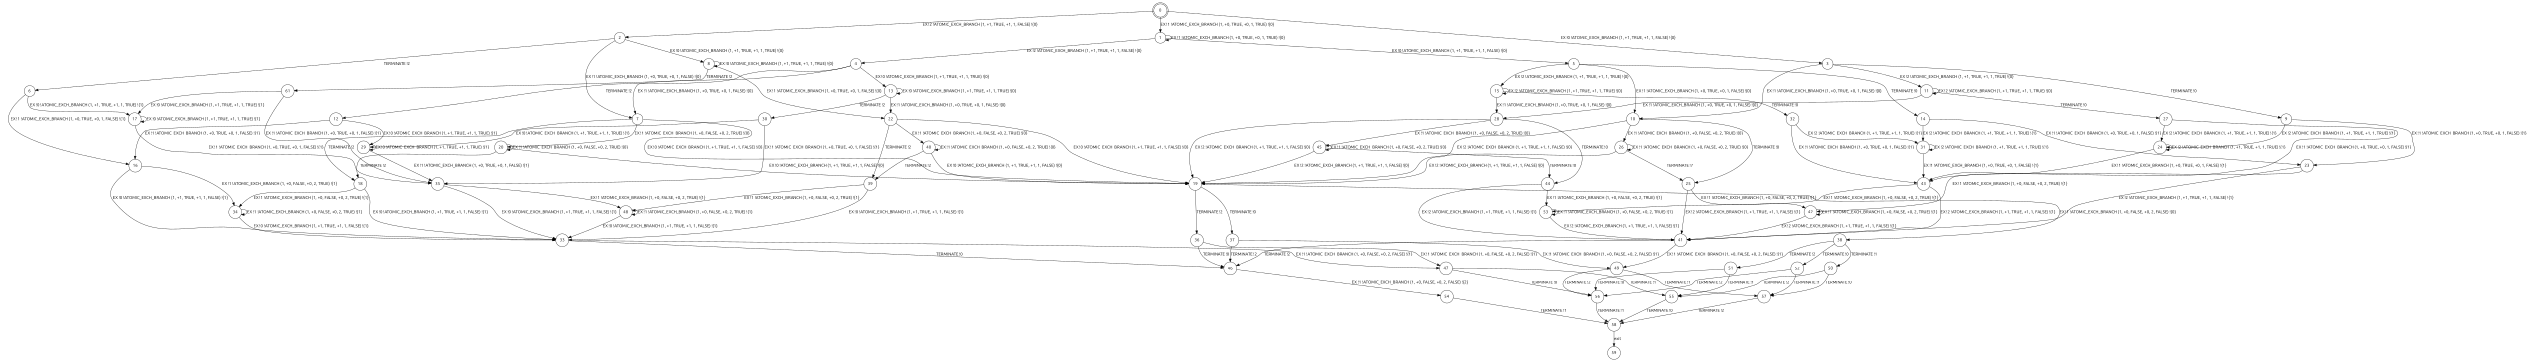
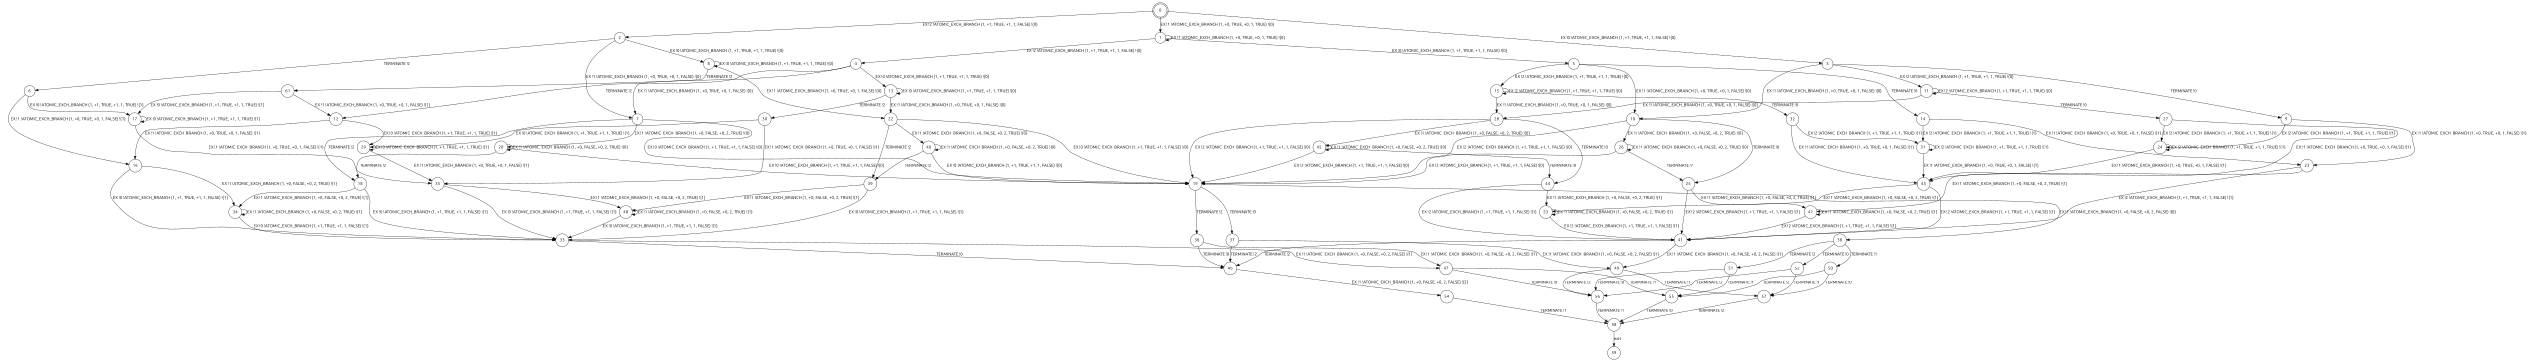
(325, 139) -> (311, 104)
